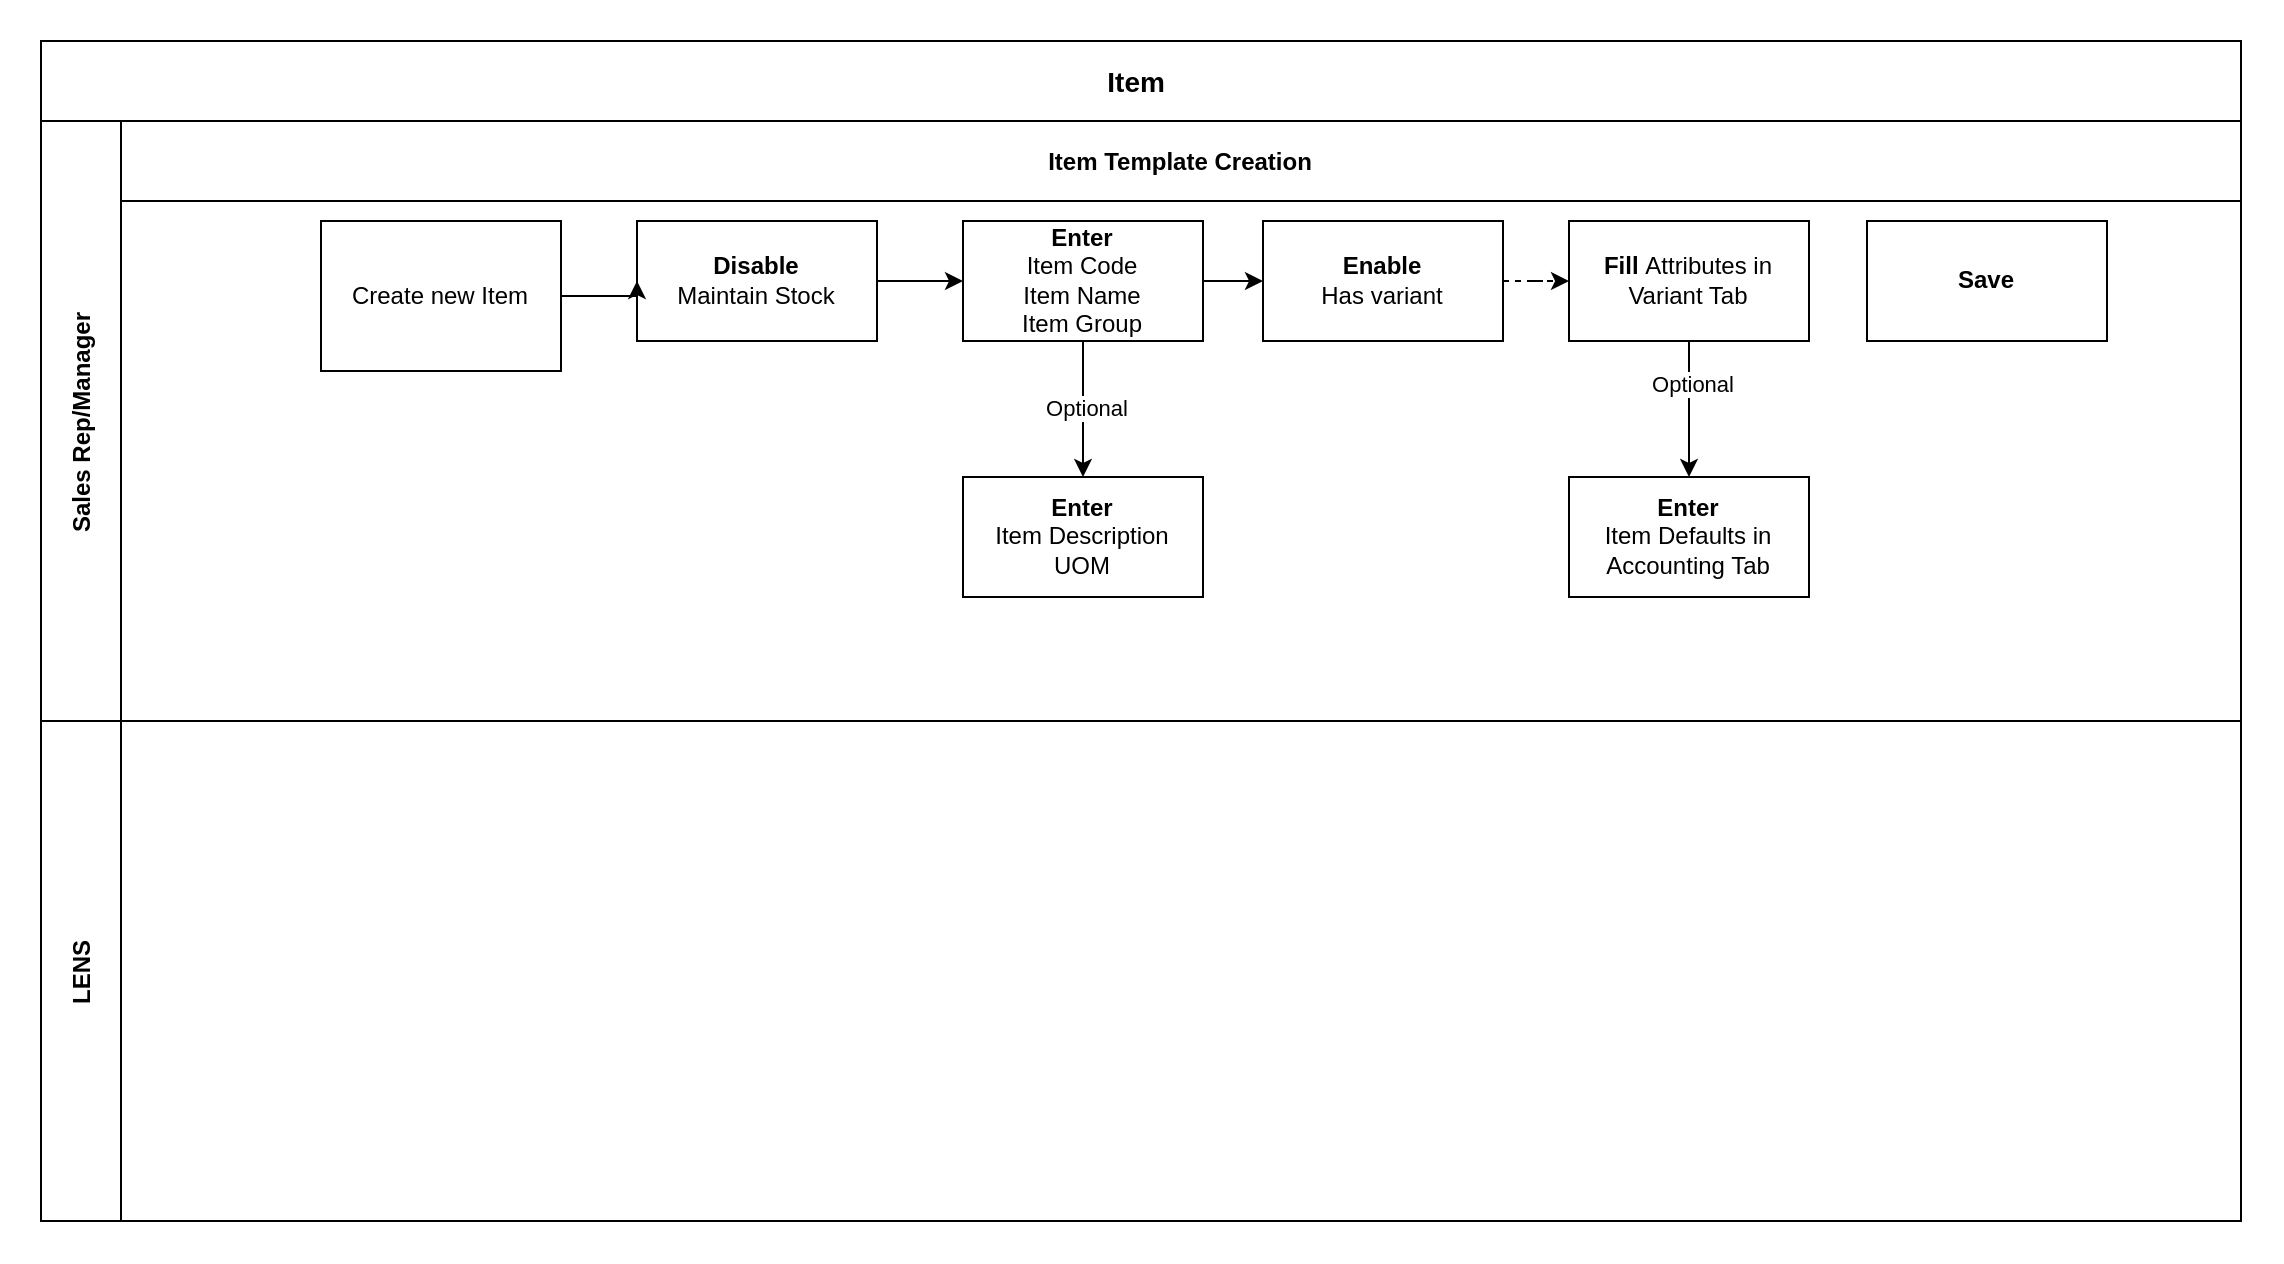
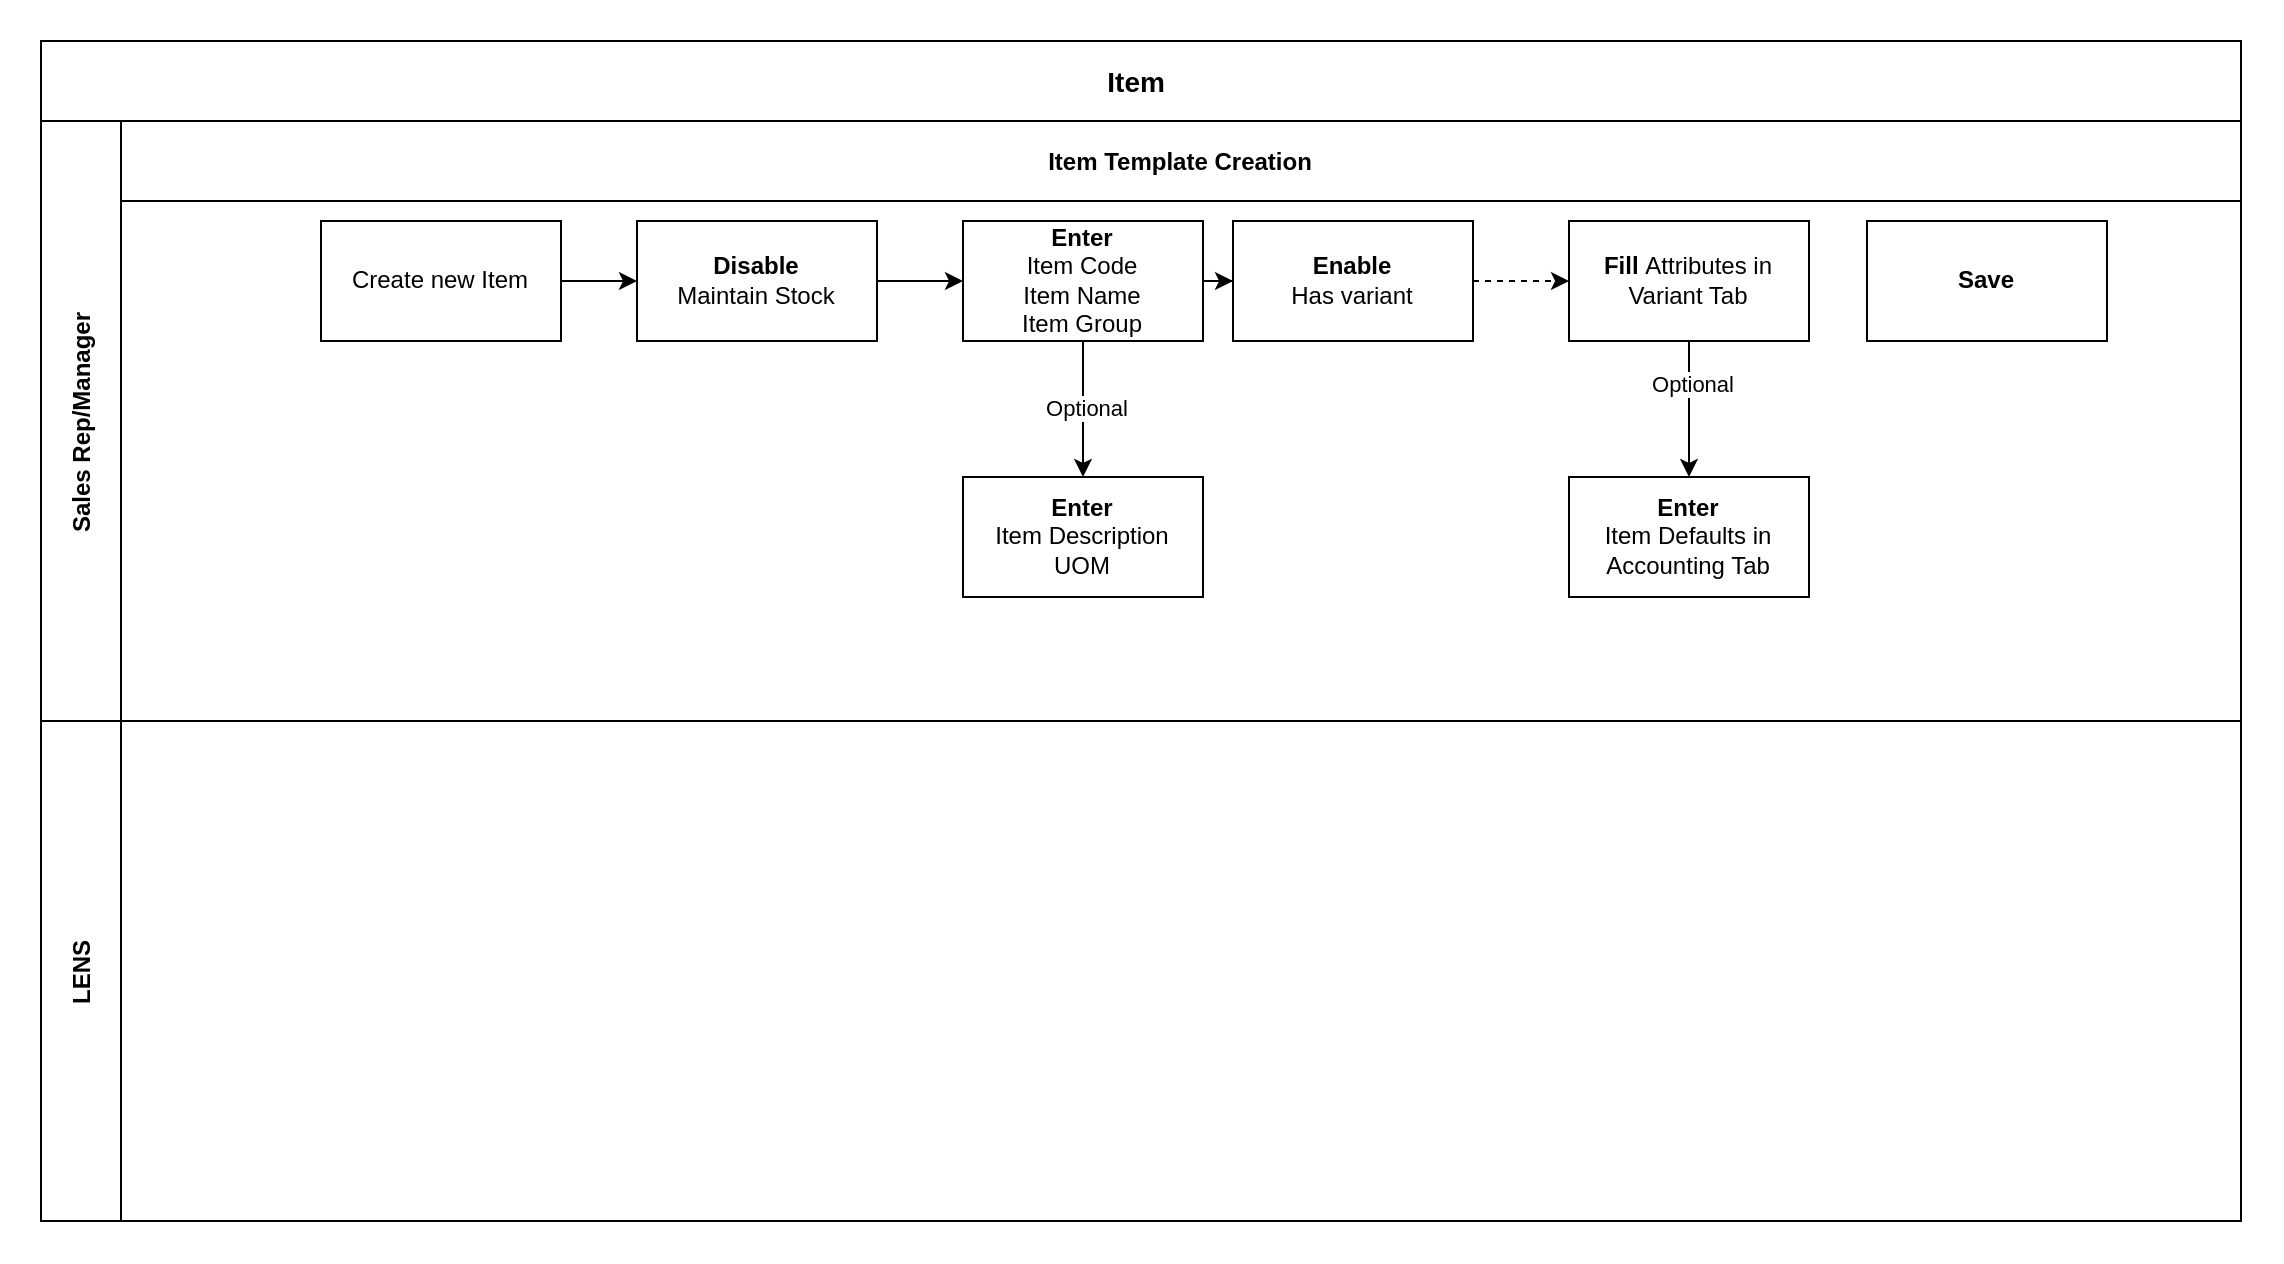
(1383, 281) -> (1353, 281)
(441, 296) -> (441, 281)
